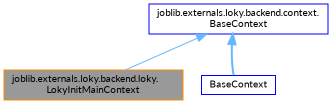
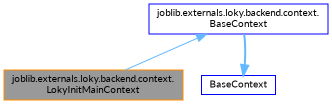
(232, 60) -> (245, 50)
(94, 85) -> (94, 85)
